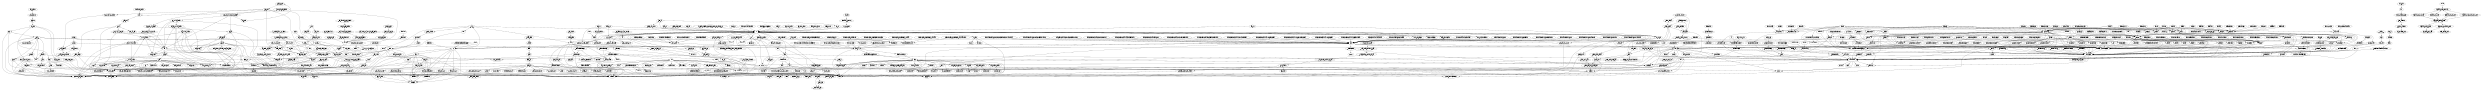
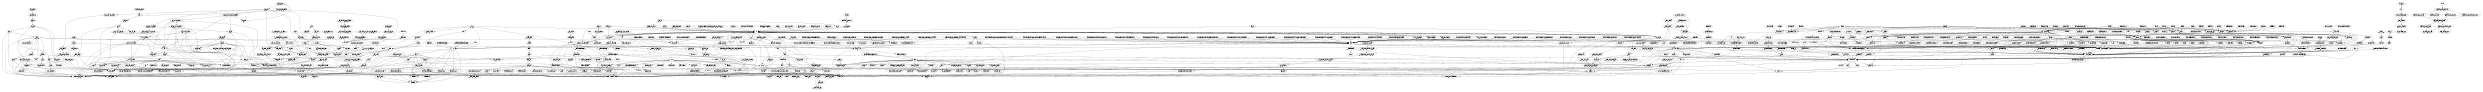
(2116, 38) -> none
none -> (442, 43)
none -> (800, 60)
